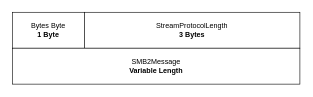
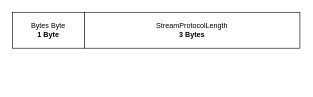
(156, 66) -> none
